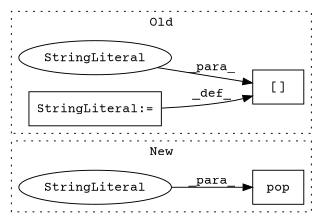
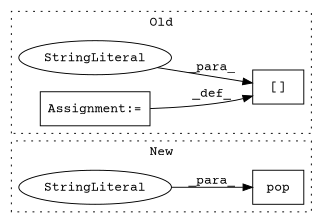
(95, 109) -> (95, 109)
